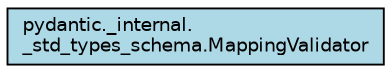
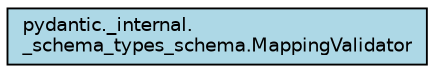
(196, 37) -> (217, 37)
